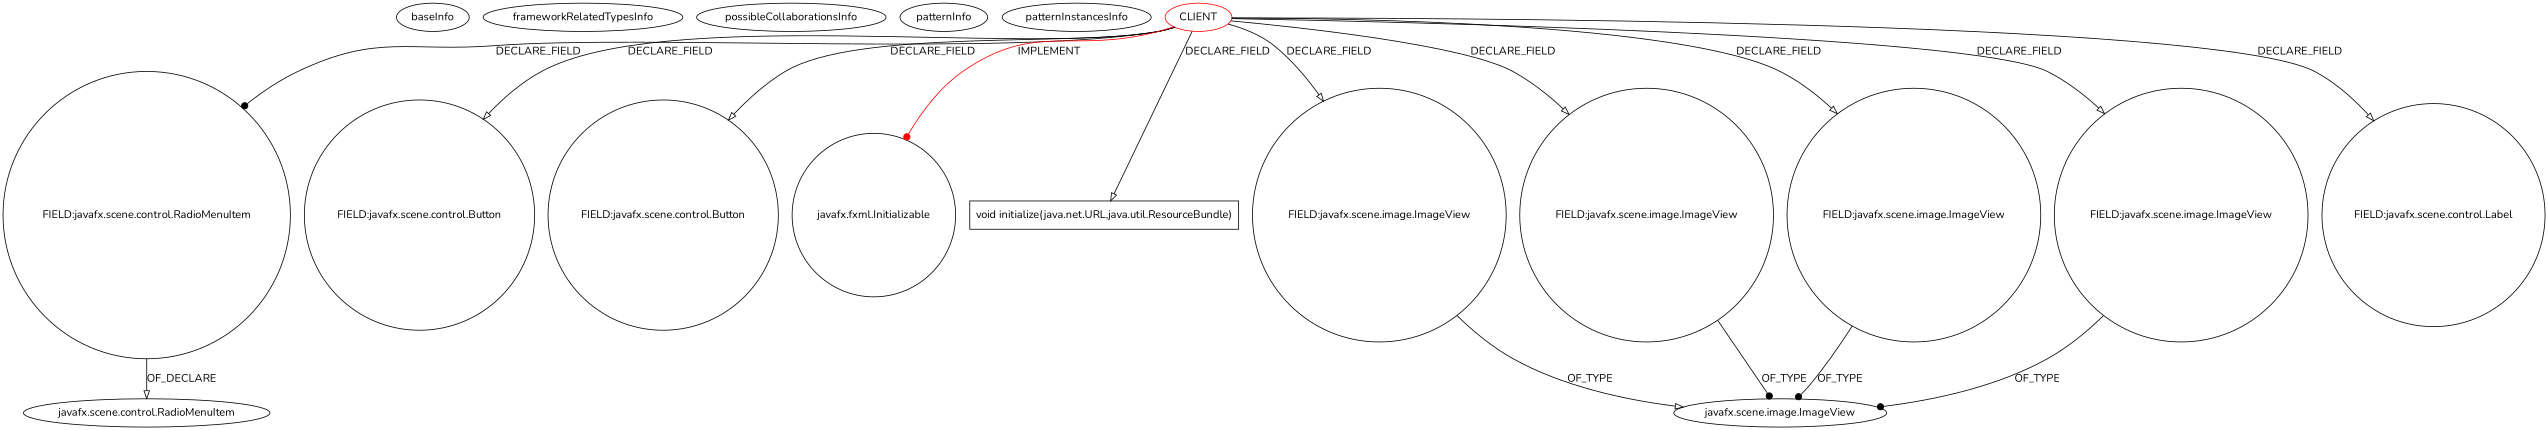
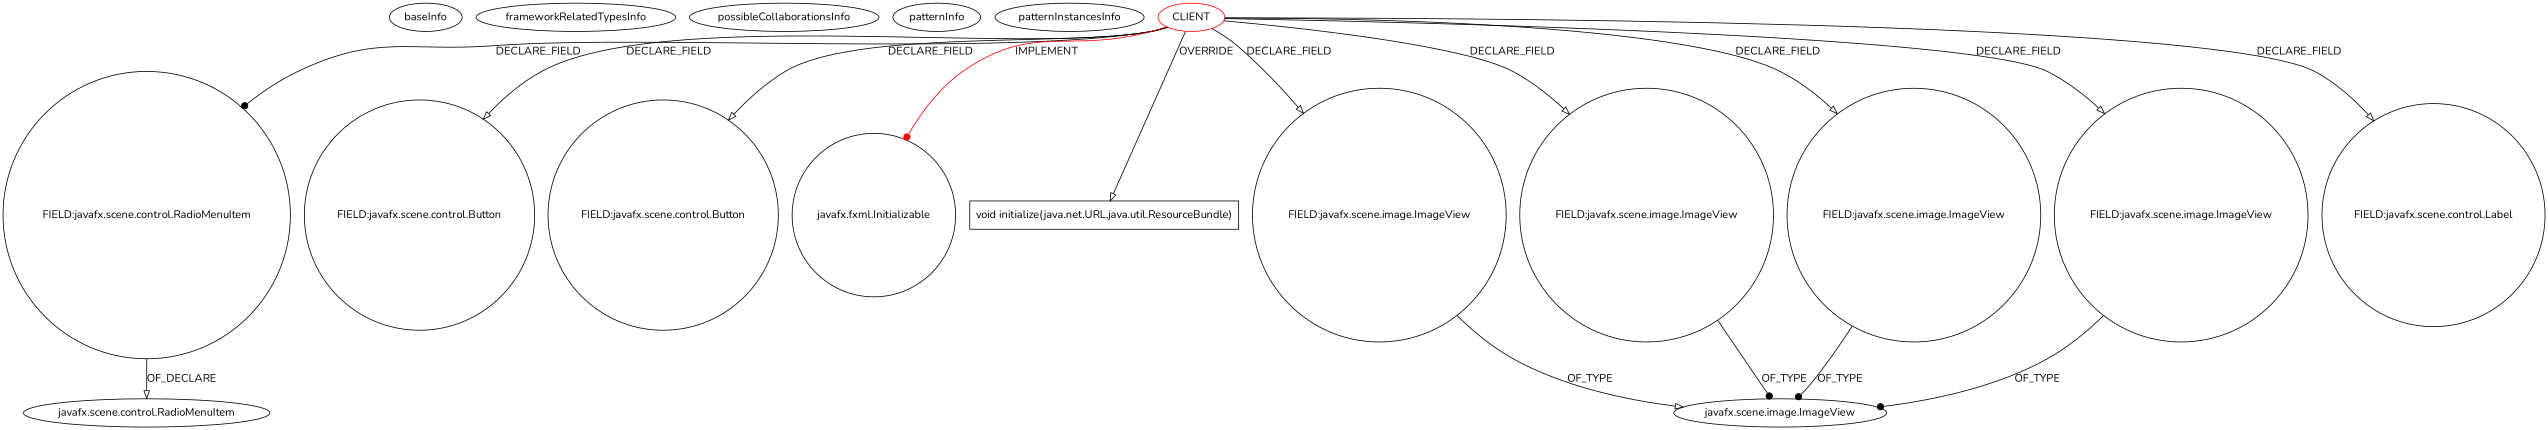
(1228, 51) -> (1206, 51)
